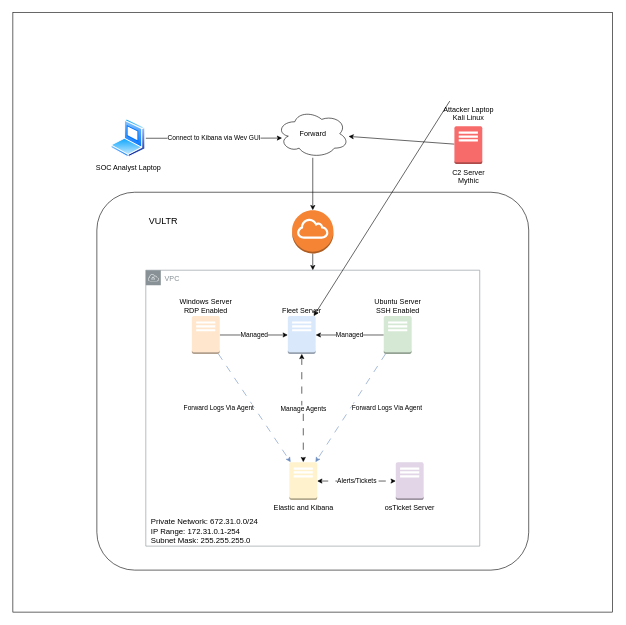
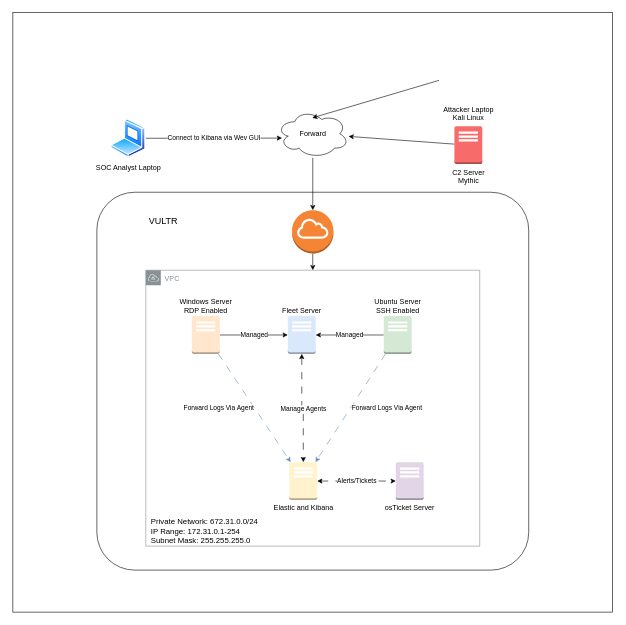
(383, 207) -> (377, 99)
